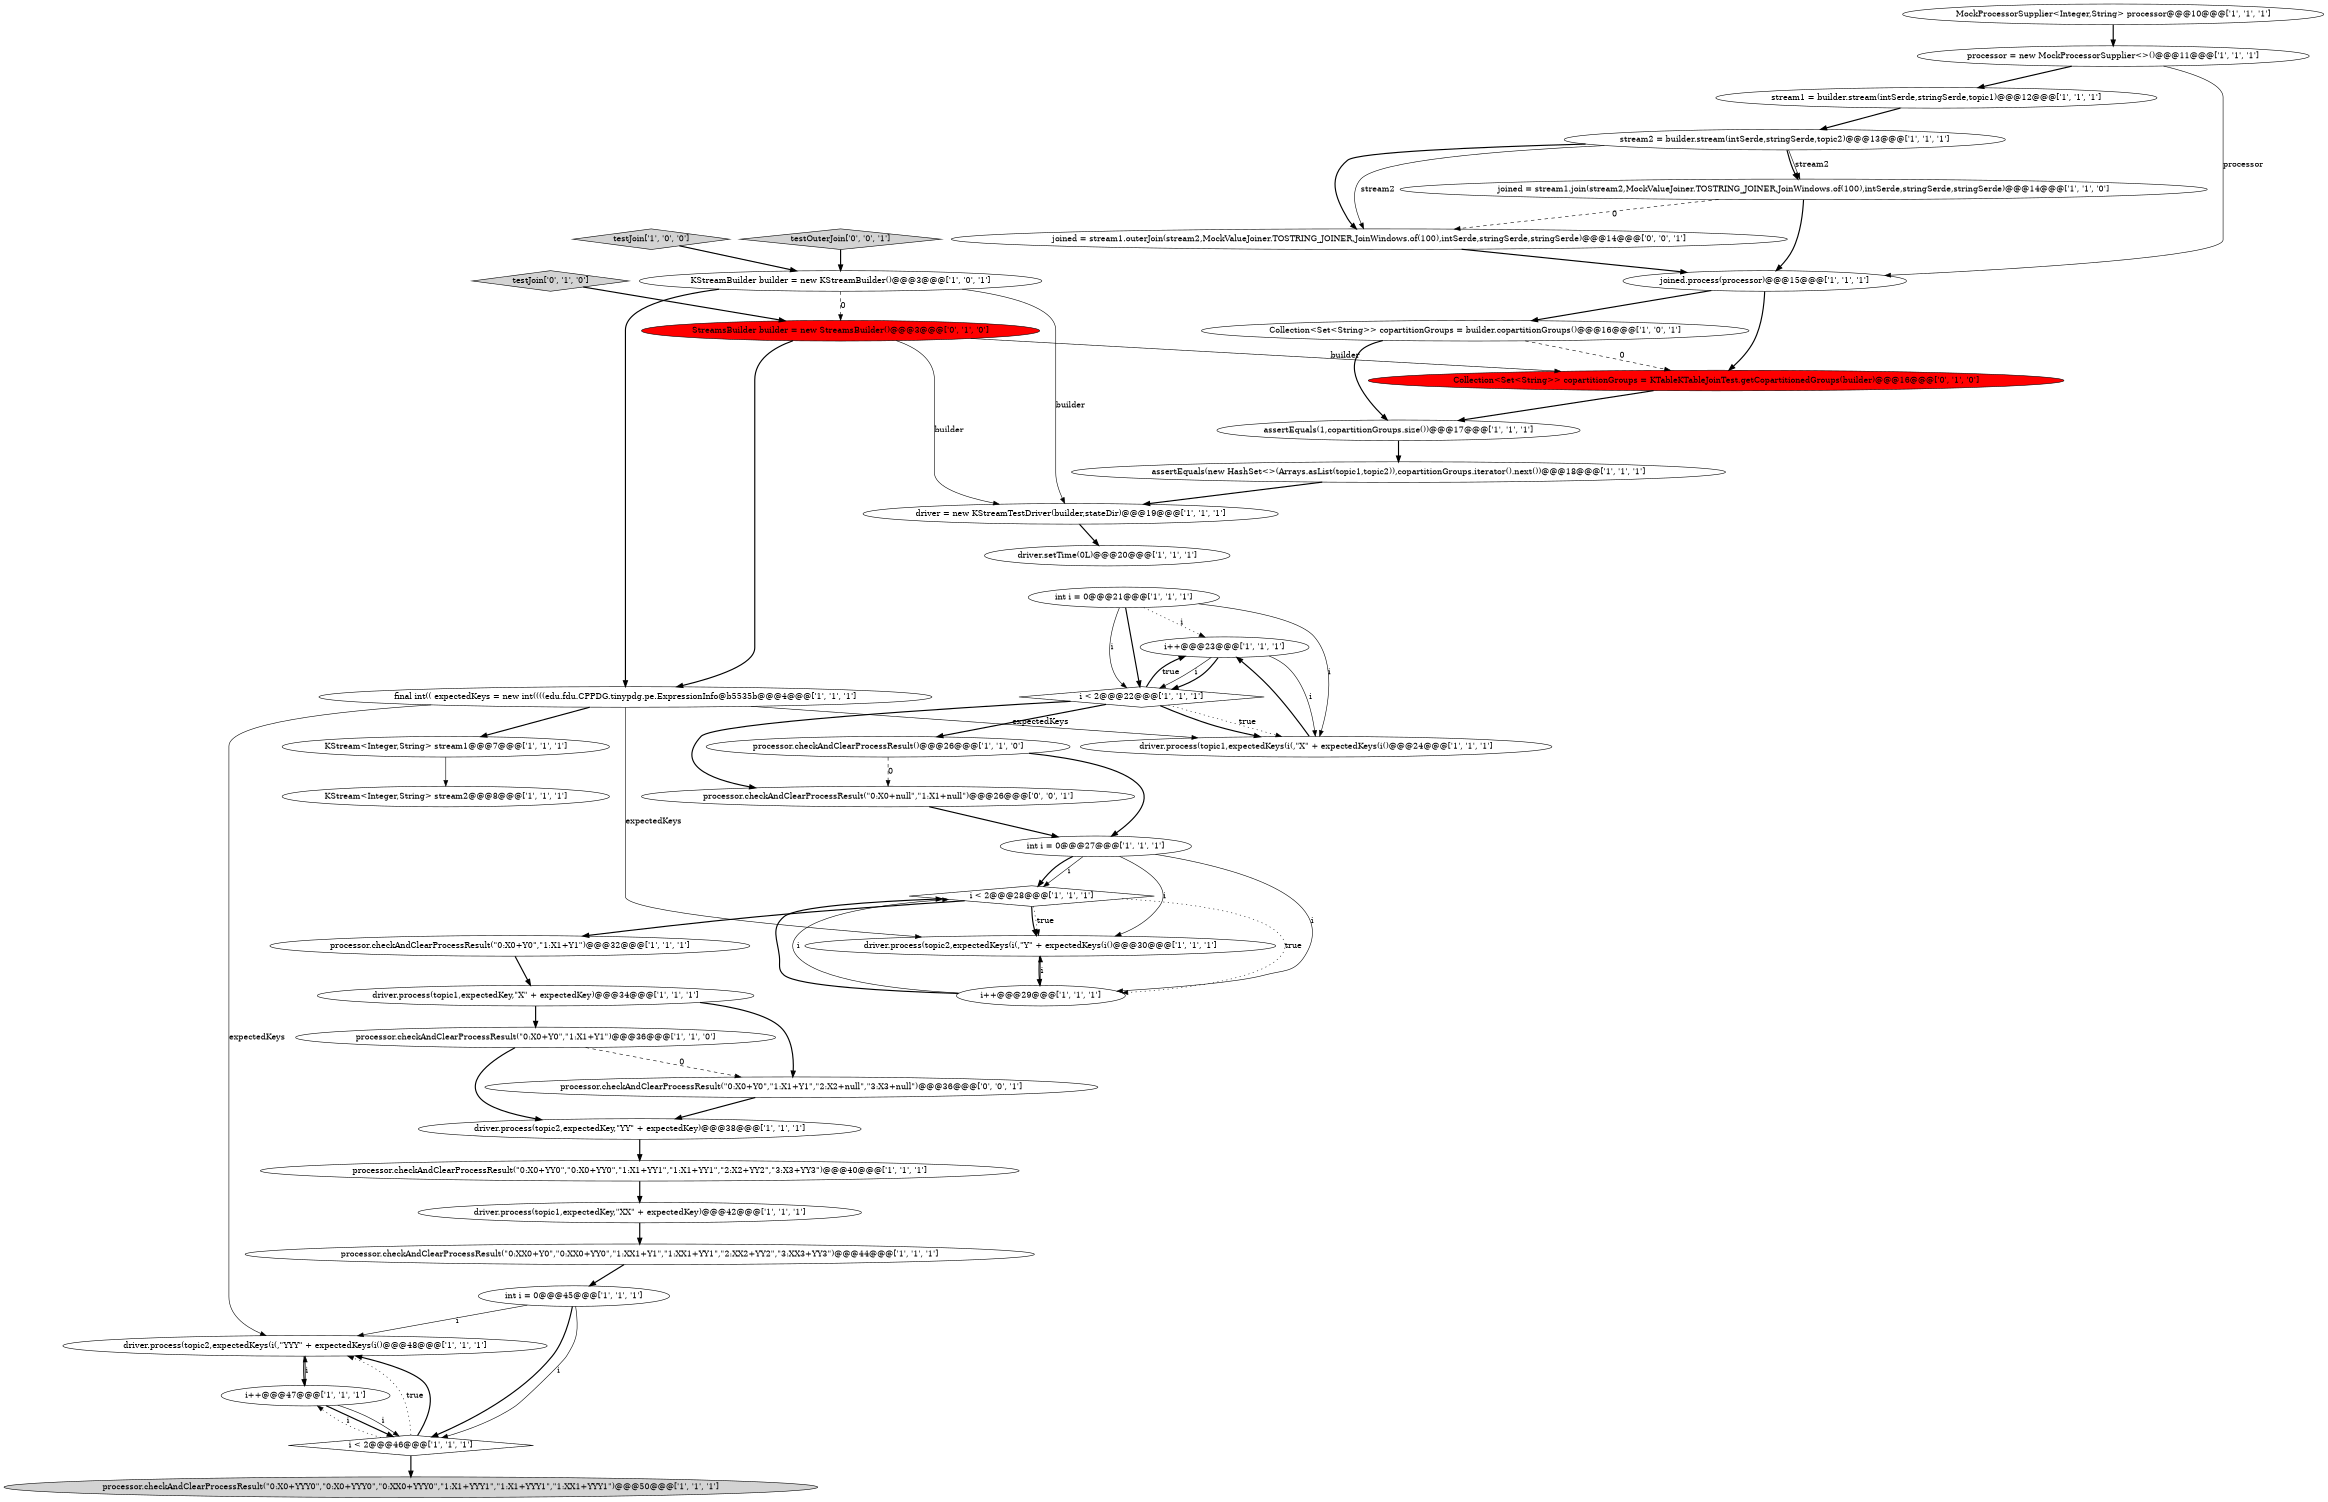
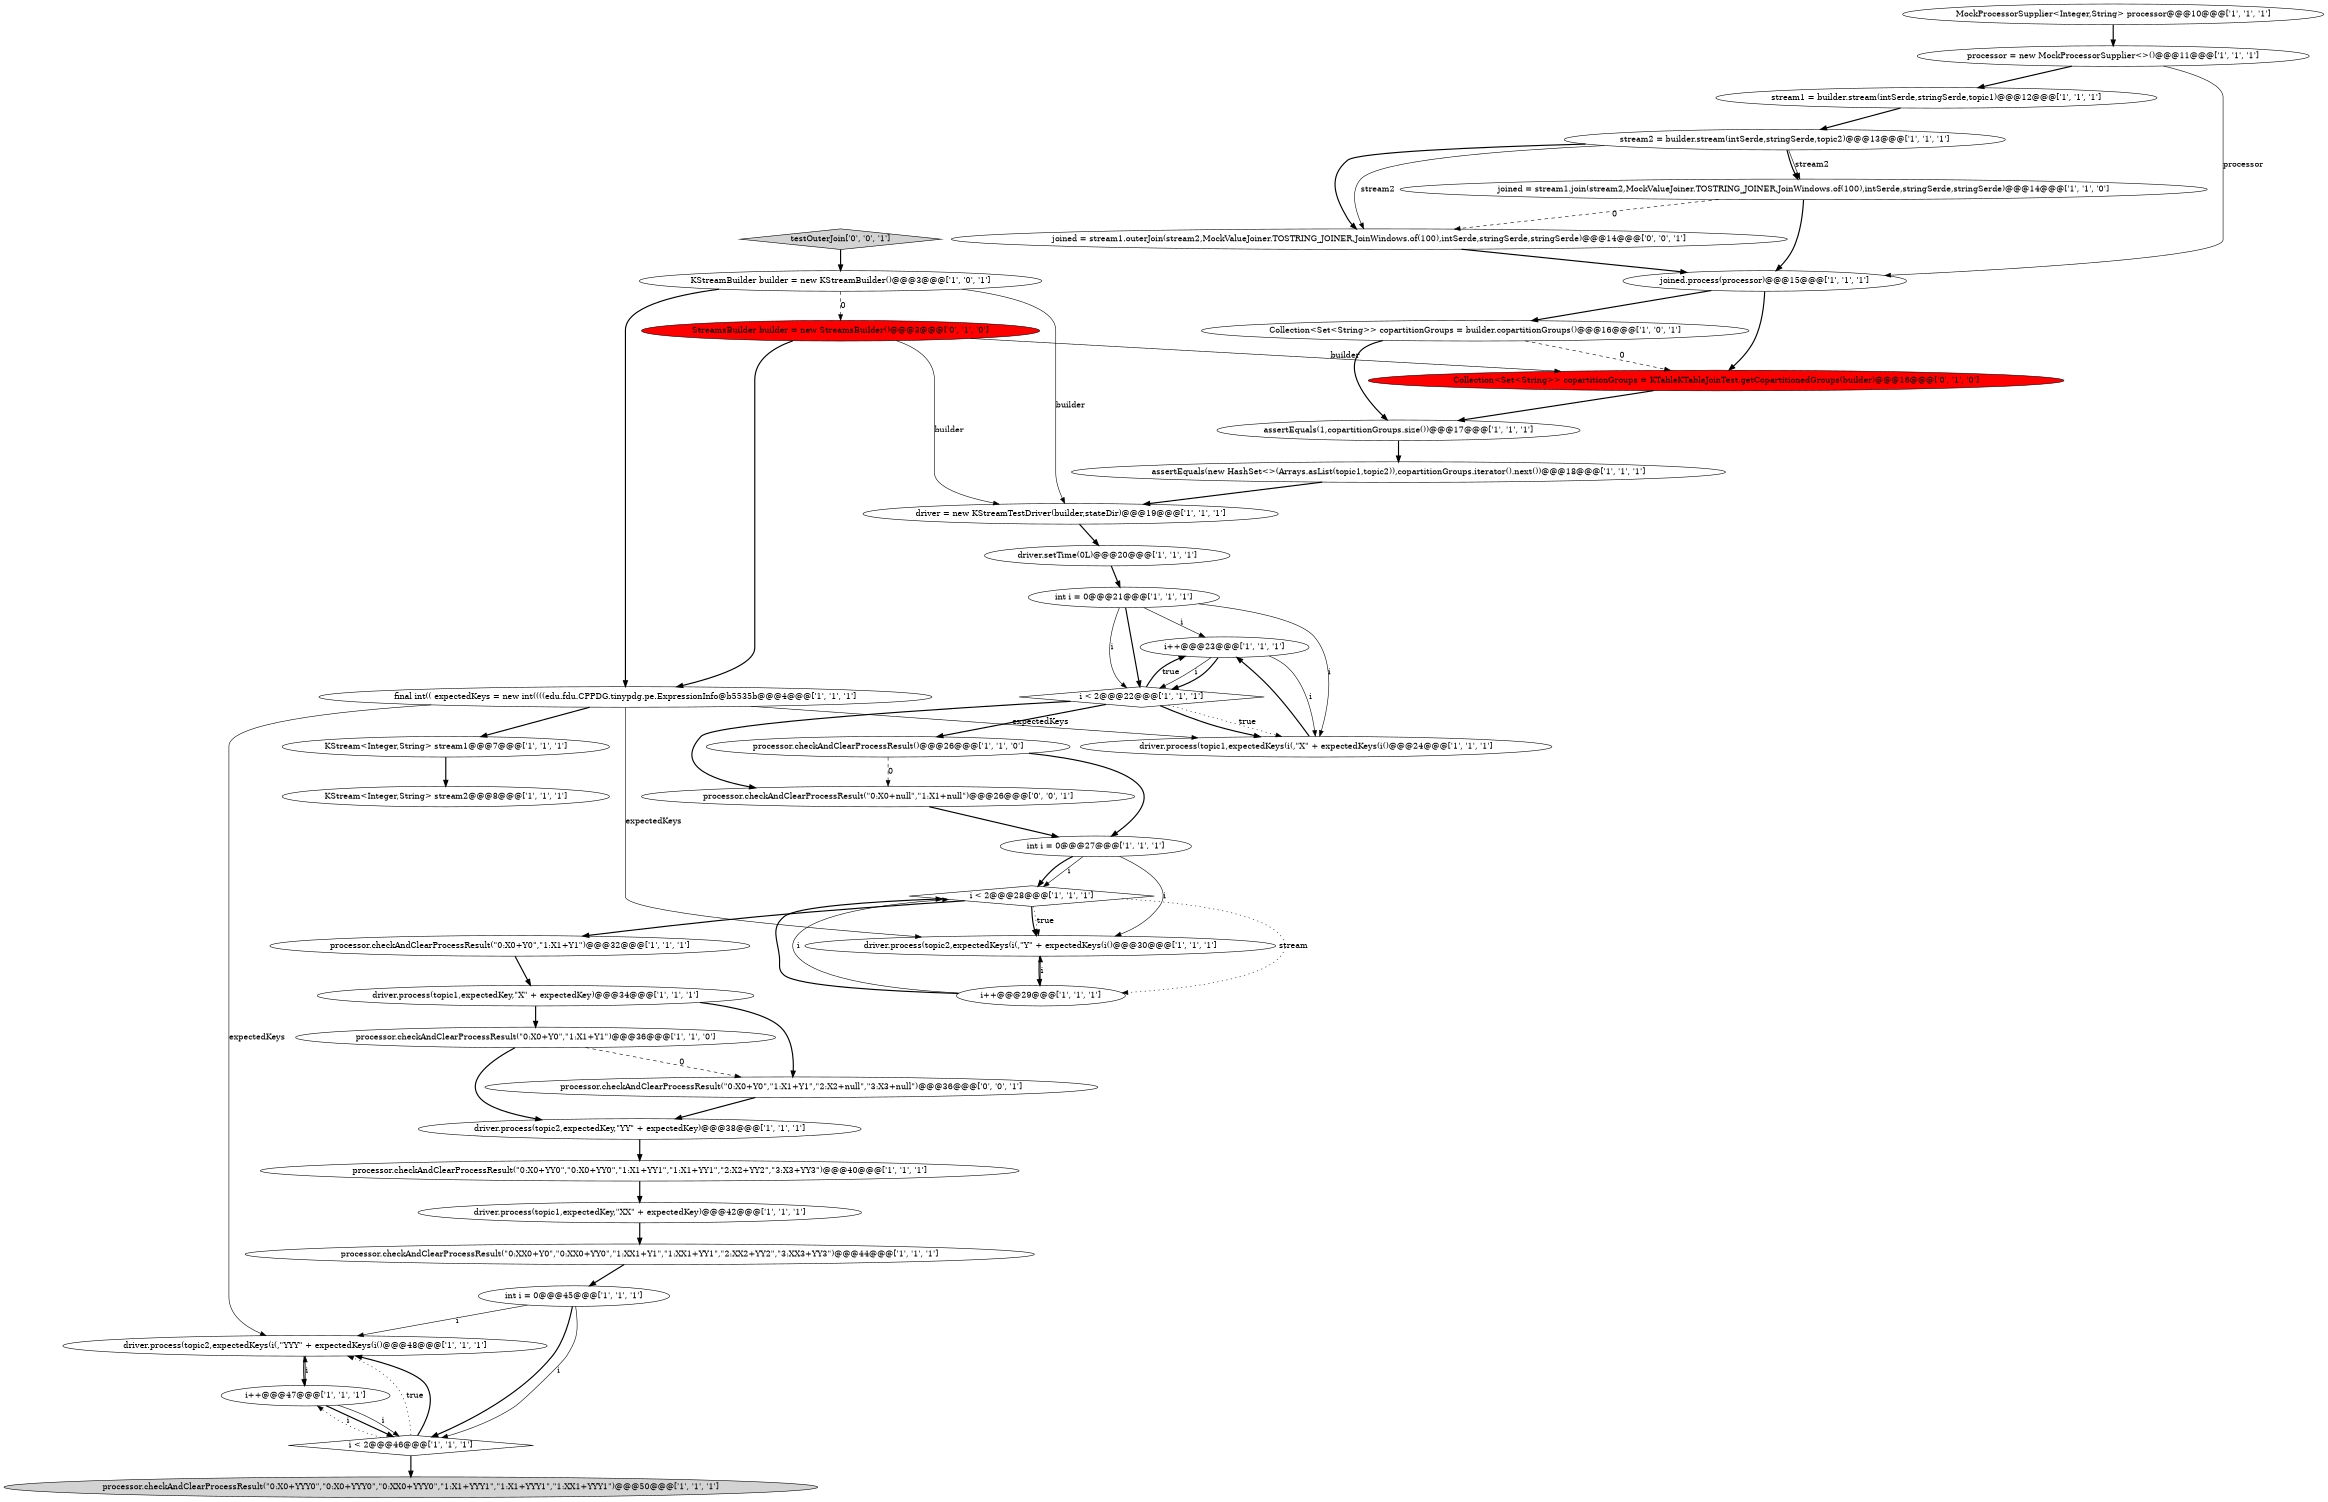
(651, 239) -> none
(551, 281) -> none
none -> (1114, 574)
(1172, 621) -> (1172, 621)
(446, 769) -> (446, 769)
(1294, 946) -> (1294, 946)
(1308, 946) -> none
